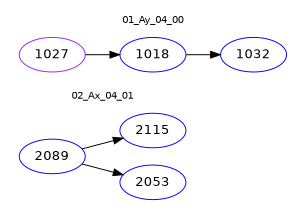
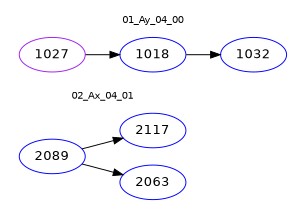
(153, 131) -> (153, 131)
(153, 182) -> (153, 182)
